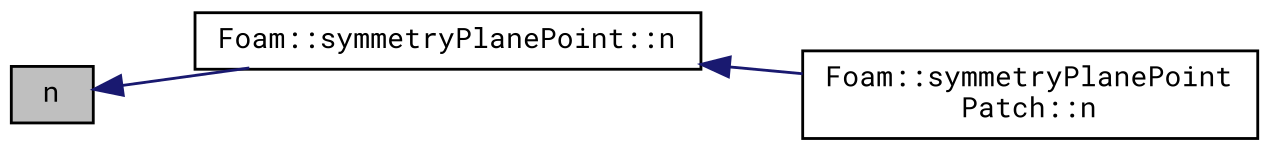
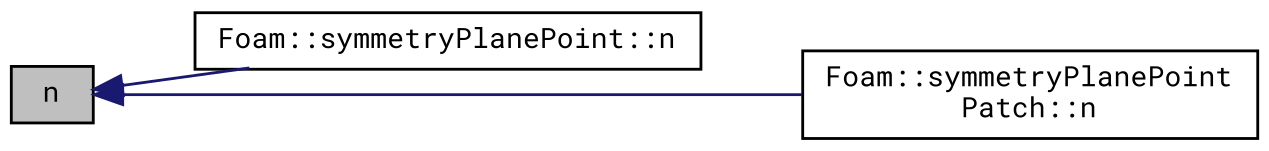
(766, 70) -> (463, 95)
